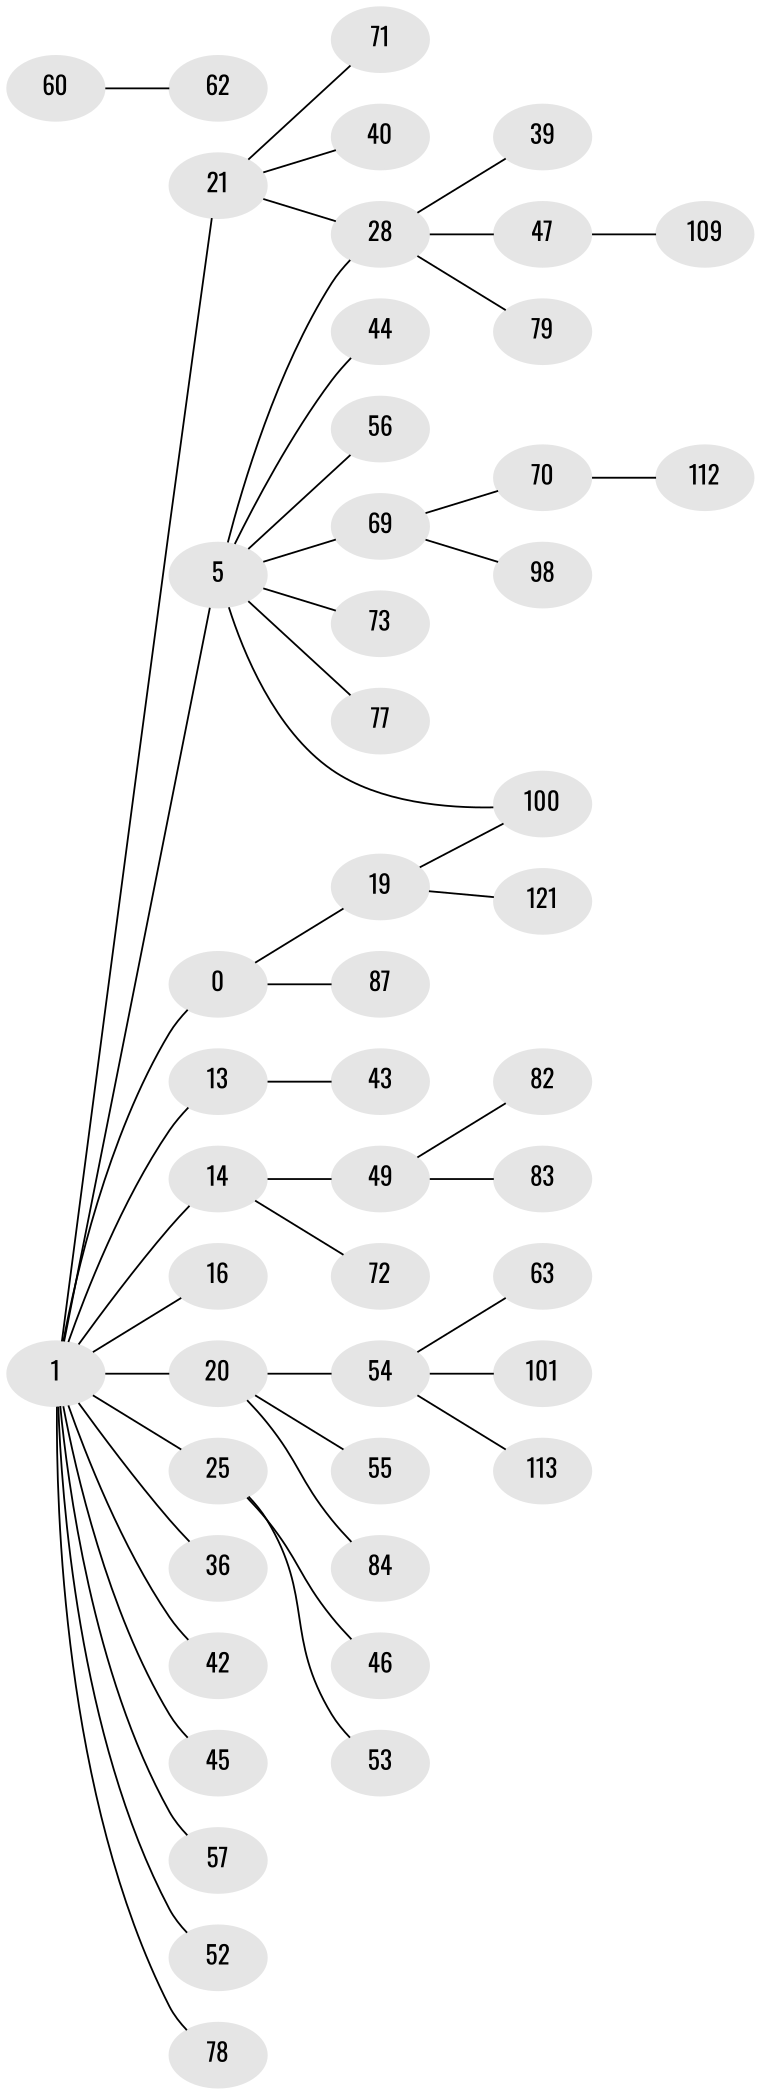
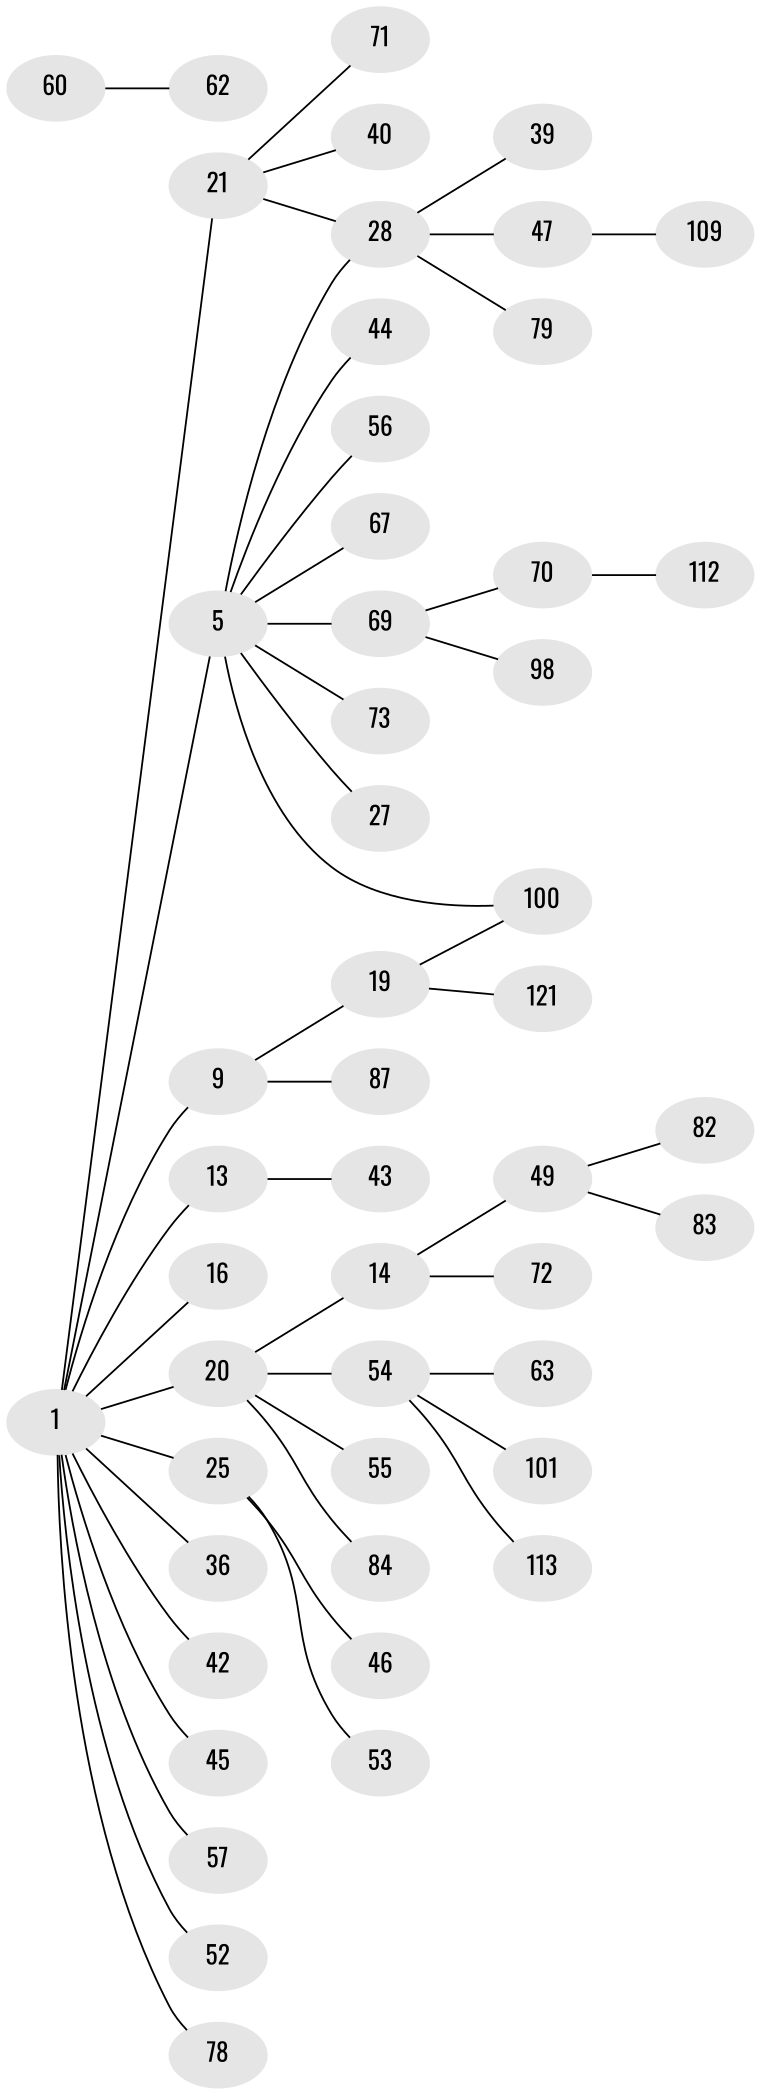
none -> (380, 526)
(380, 721) -> (380, 818)
(218, 984) -> (218, 1082)
(132, 1273) -> (299, 1325)
